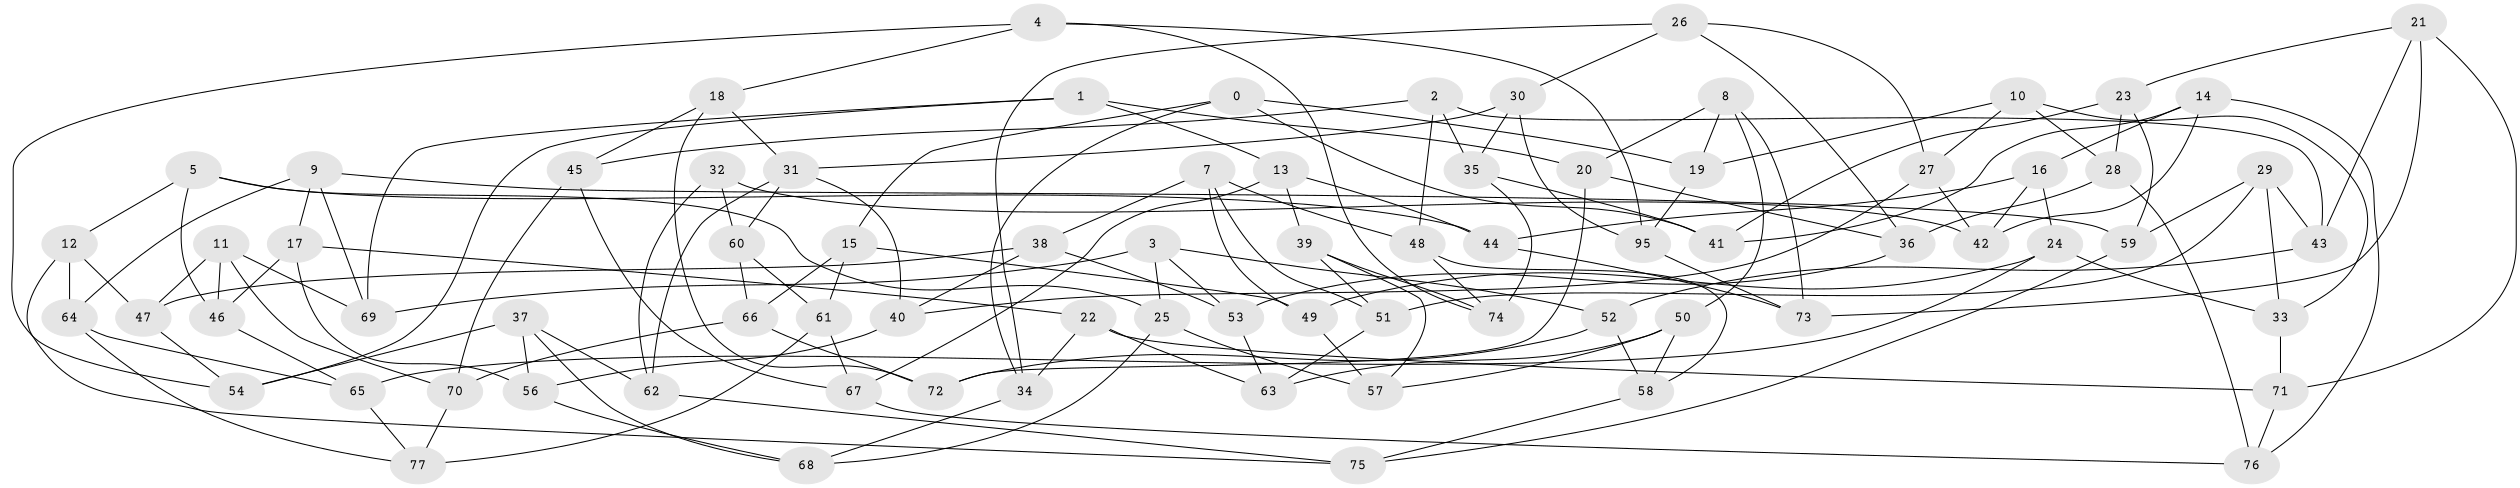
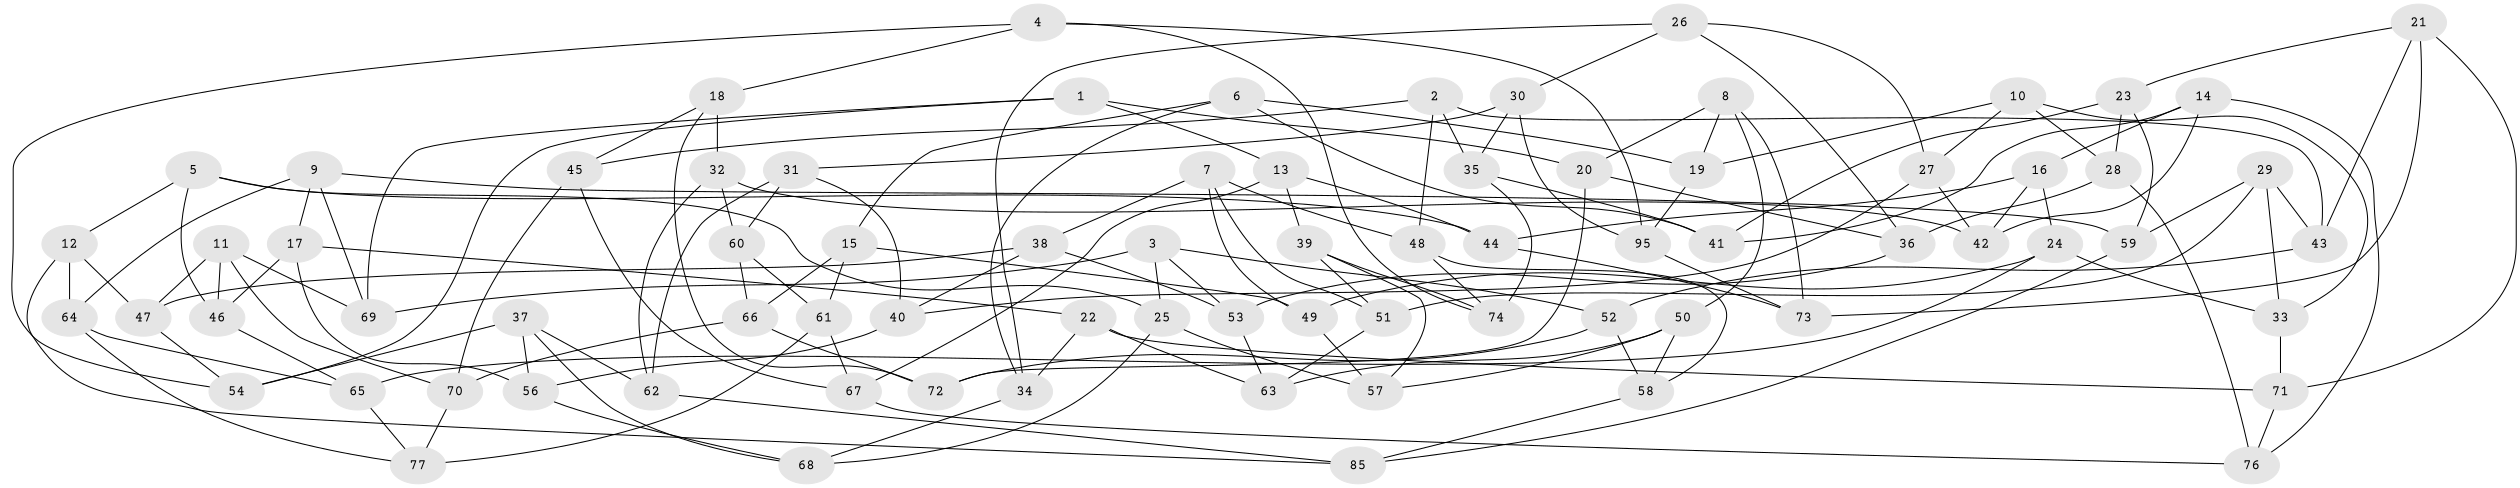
(1237, 96) -> (1237, 96)
(754, 133) -> (717, 133)
(1358, 465) -> (1358, 465)
